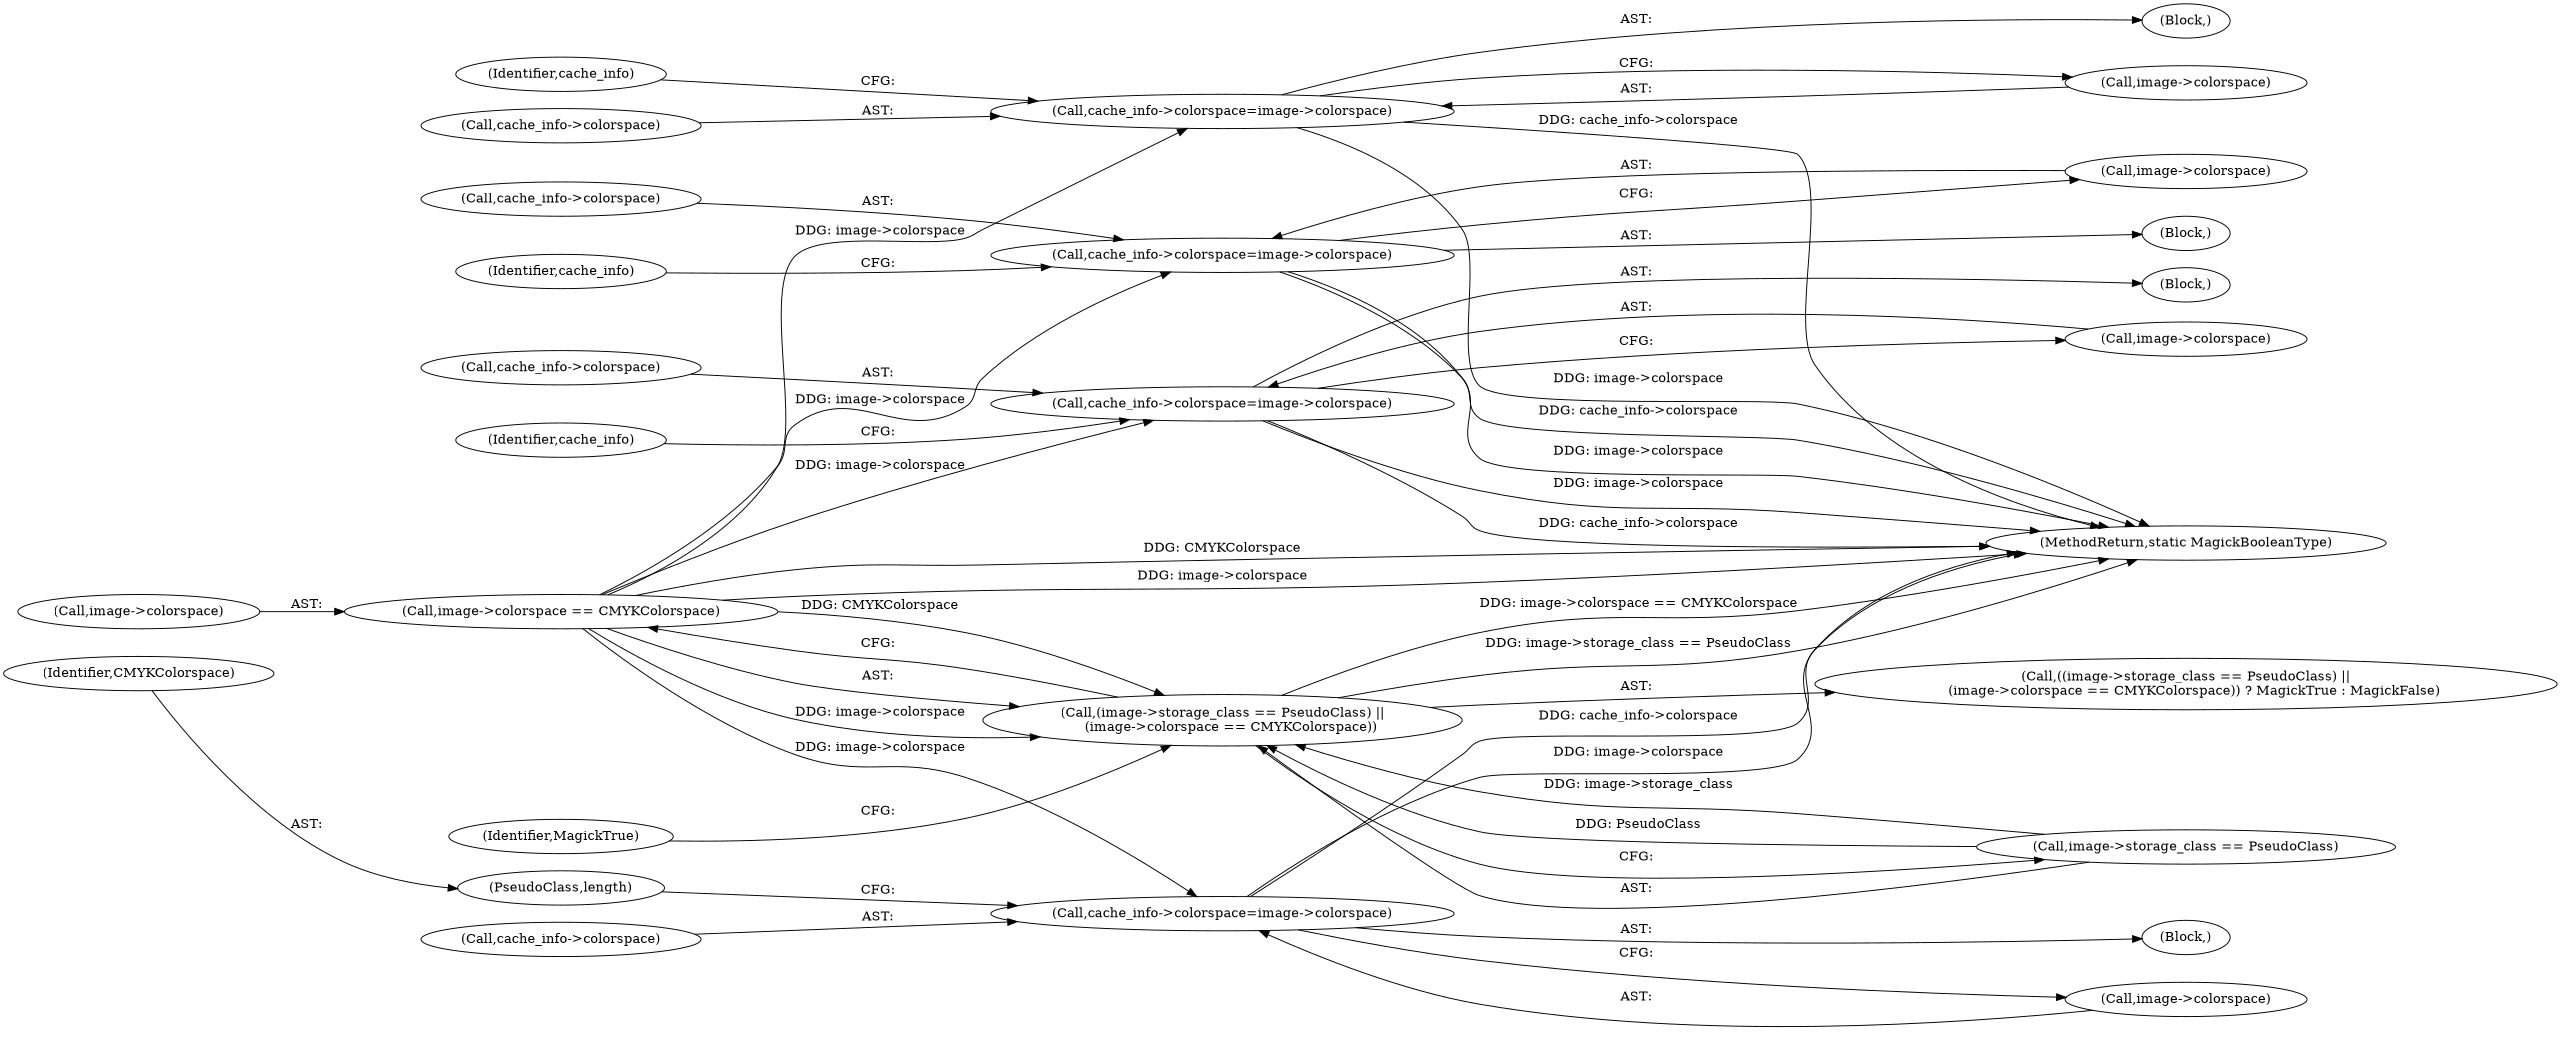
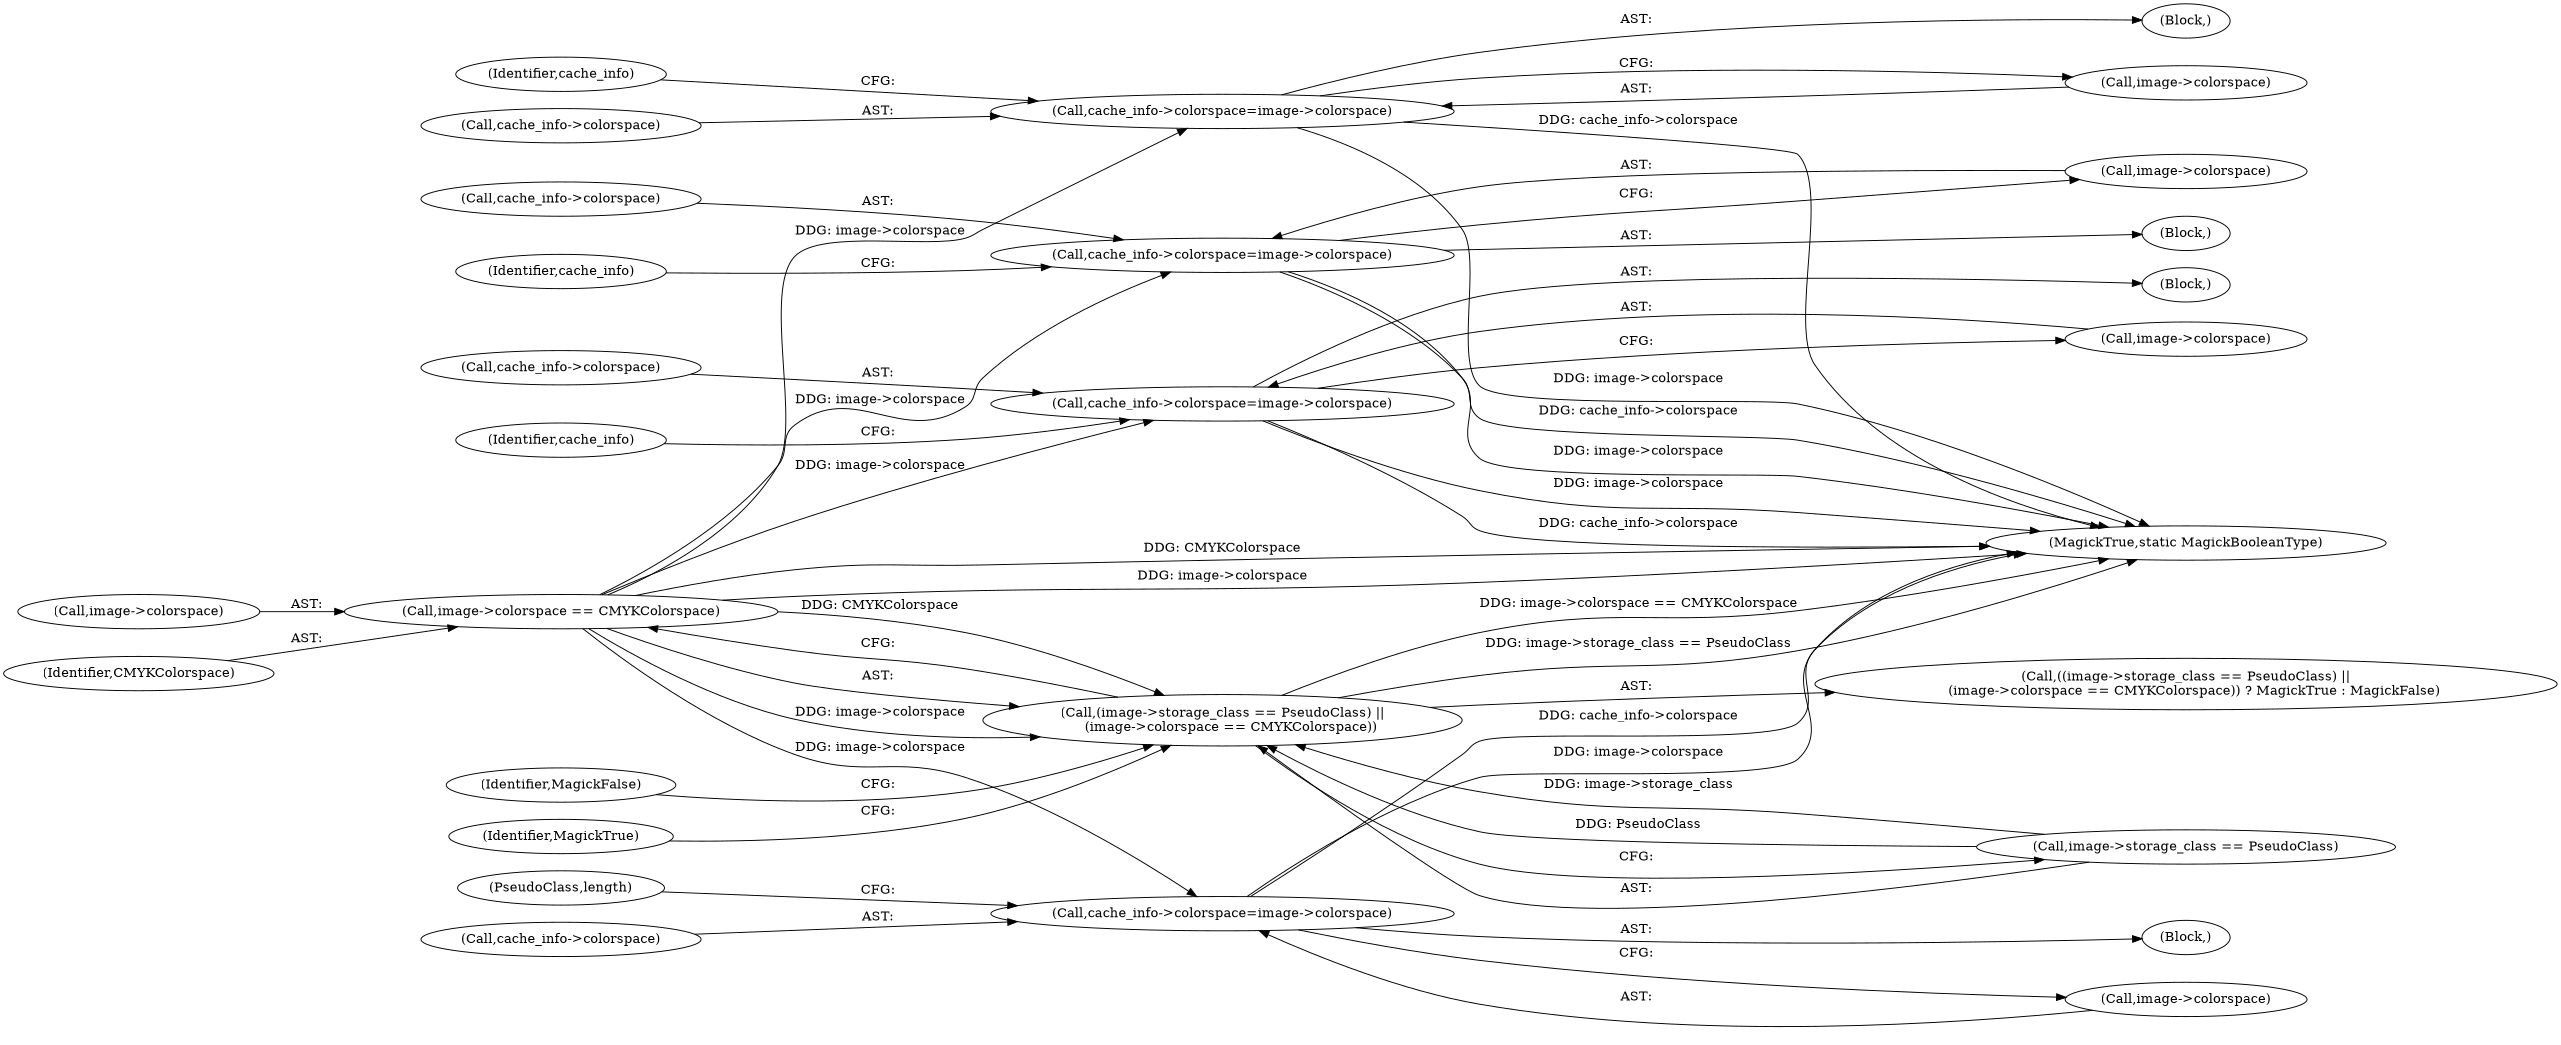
(2186, 543) -> (2186, 543)
none -> (561, 785)
(280, 822) -> (338, 644)
